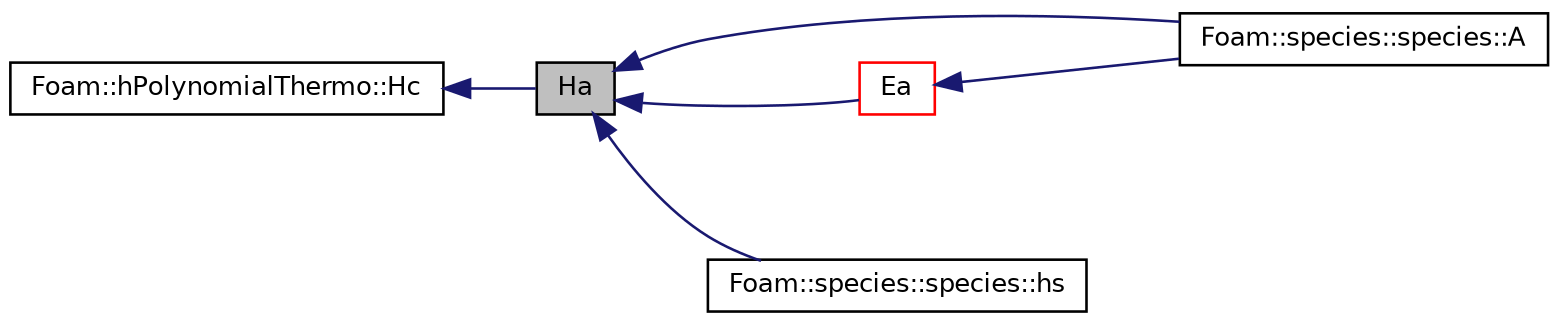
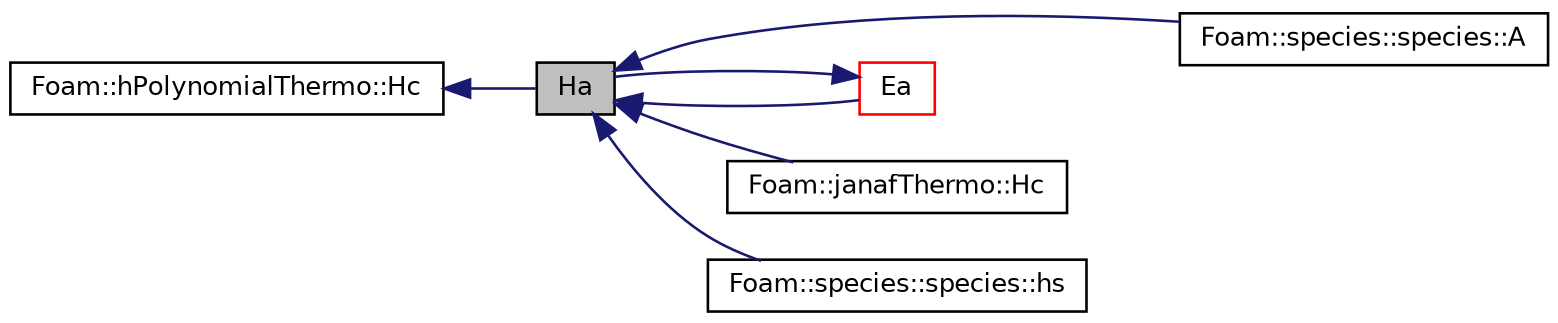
(1070, 70) -> (724, 71)
none -> (897, 187)
